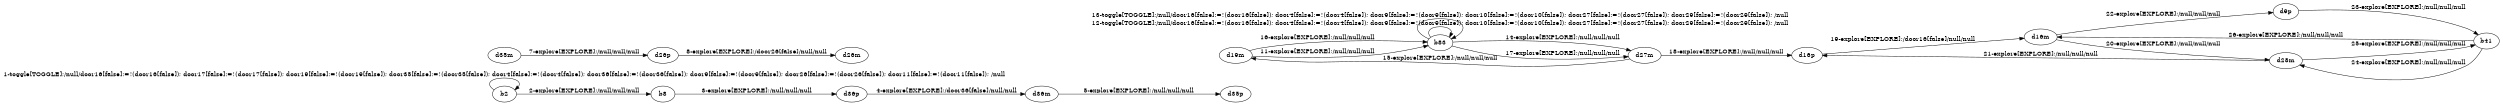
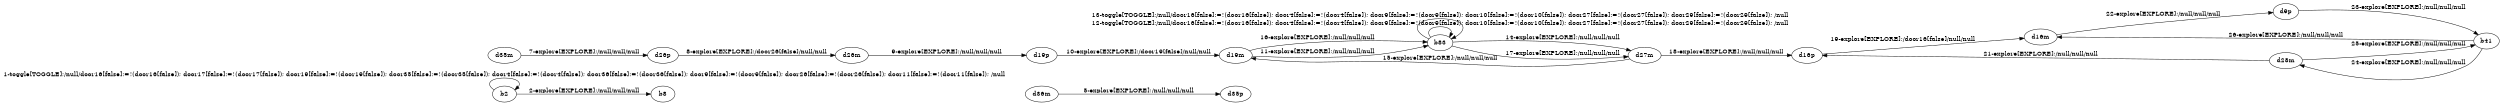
(2160, 53) -> none
none -> (1042, 55)
(852, 94) -> none
